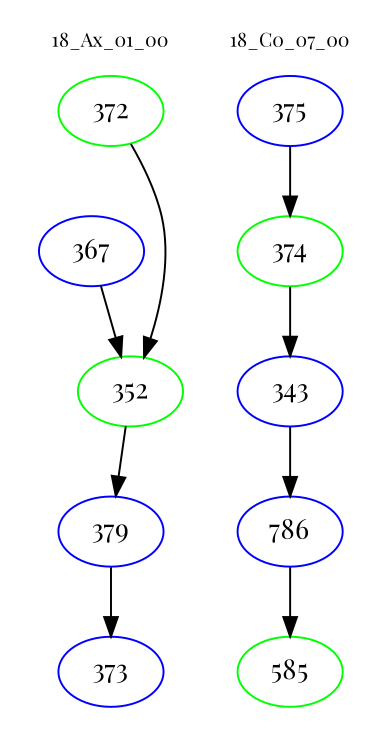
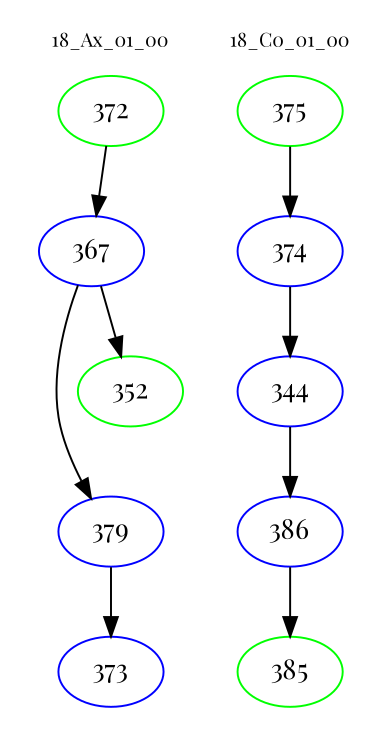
(290, 42) -> (290, 42)
(290, 111) -> (290, 111)
(165, 239) -> (103, 171)
(290, 251) -> (290, 251)
(290, 391) -> (290, 391)
(122, 451) -> (57, 384)
(290, 532) -> (290, 532)
(290, 672) -> (290, 672)
